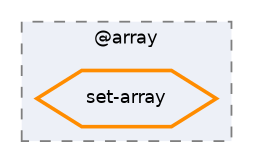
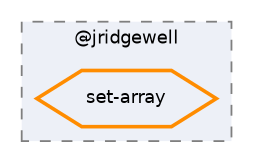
(127, 39) -> (127, 39)
